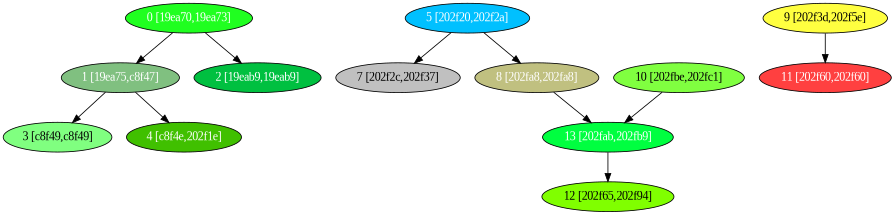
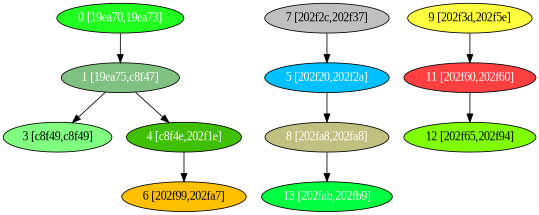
(436, 45) -> (327, 44)
(258, 78) -> none
(679, 78) -> none
(608, 163) -> (470, 103)
none -> (184, 197)
